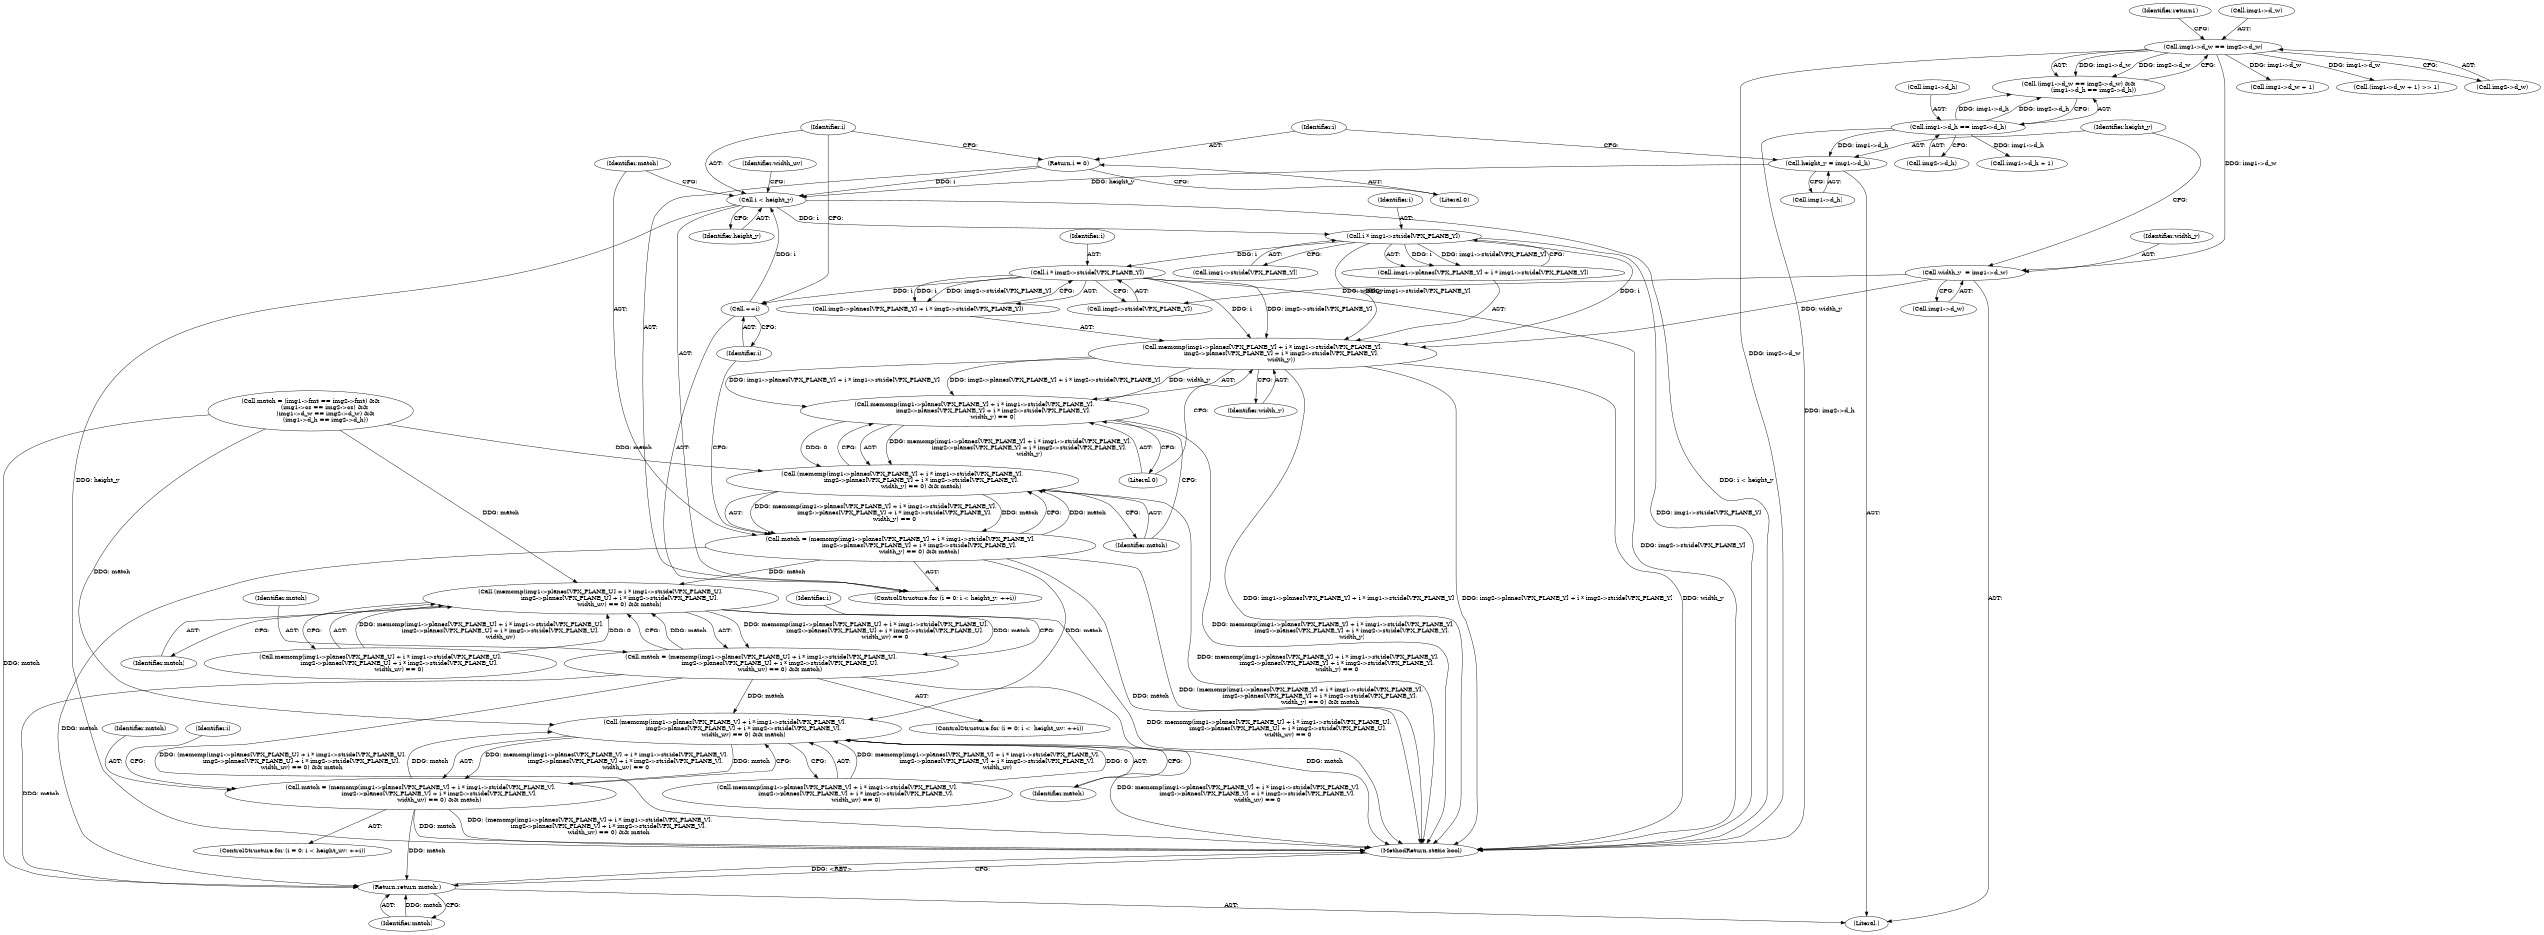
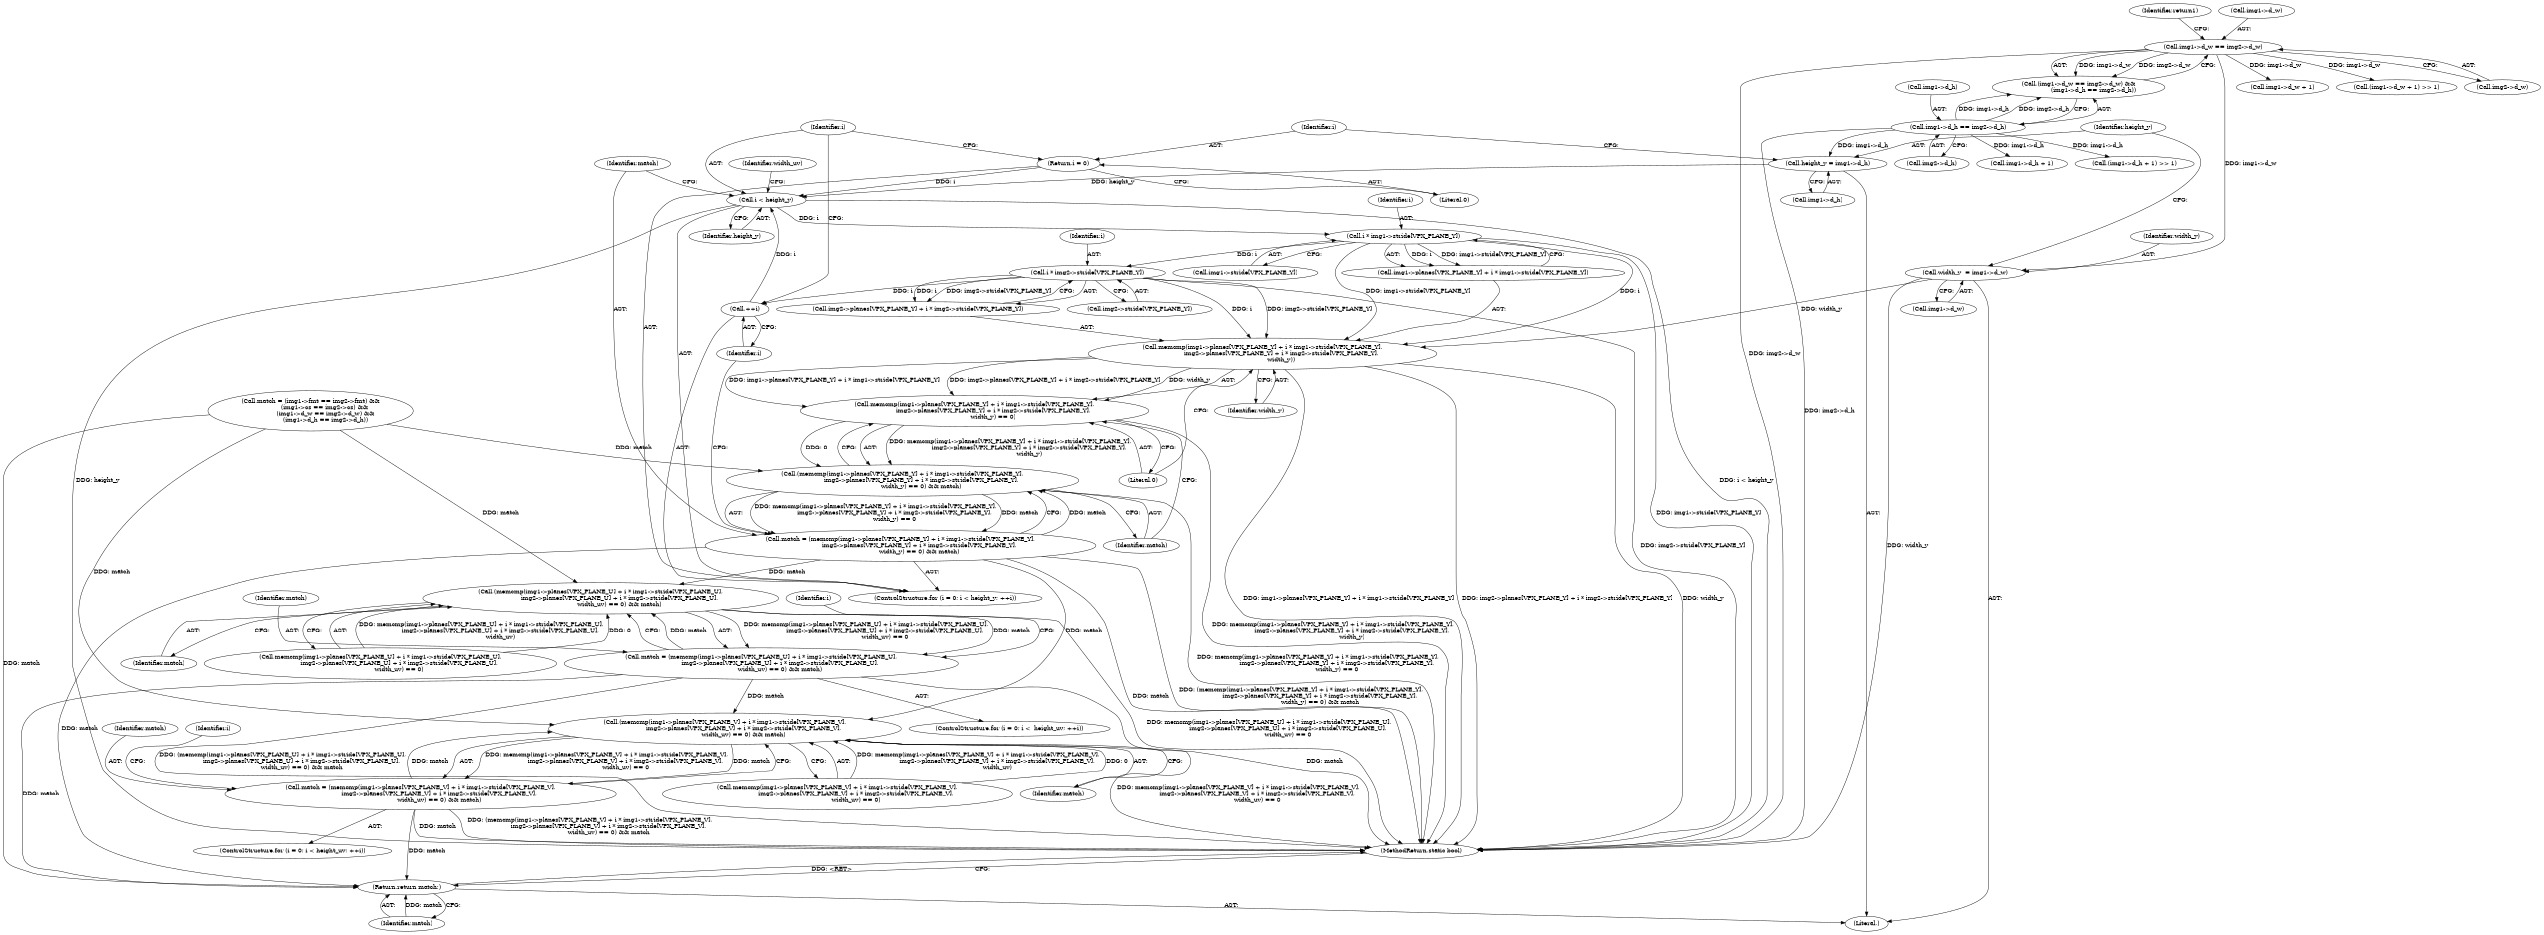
none -> (2135, 164)
(1547, 283) -> (1858, 740)
